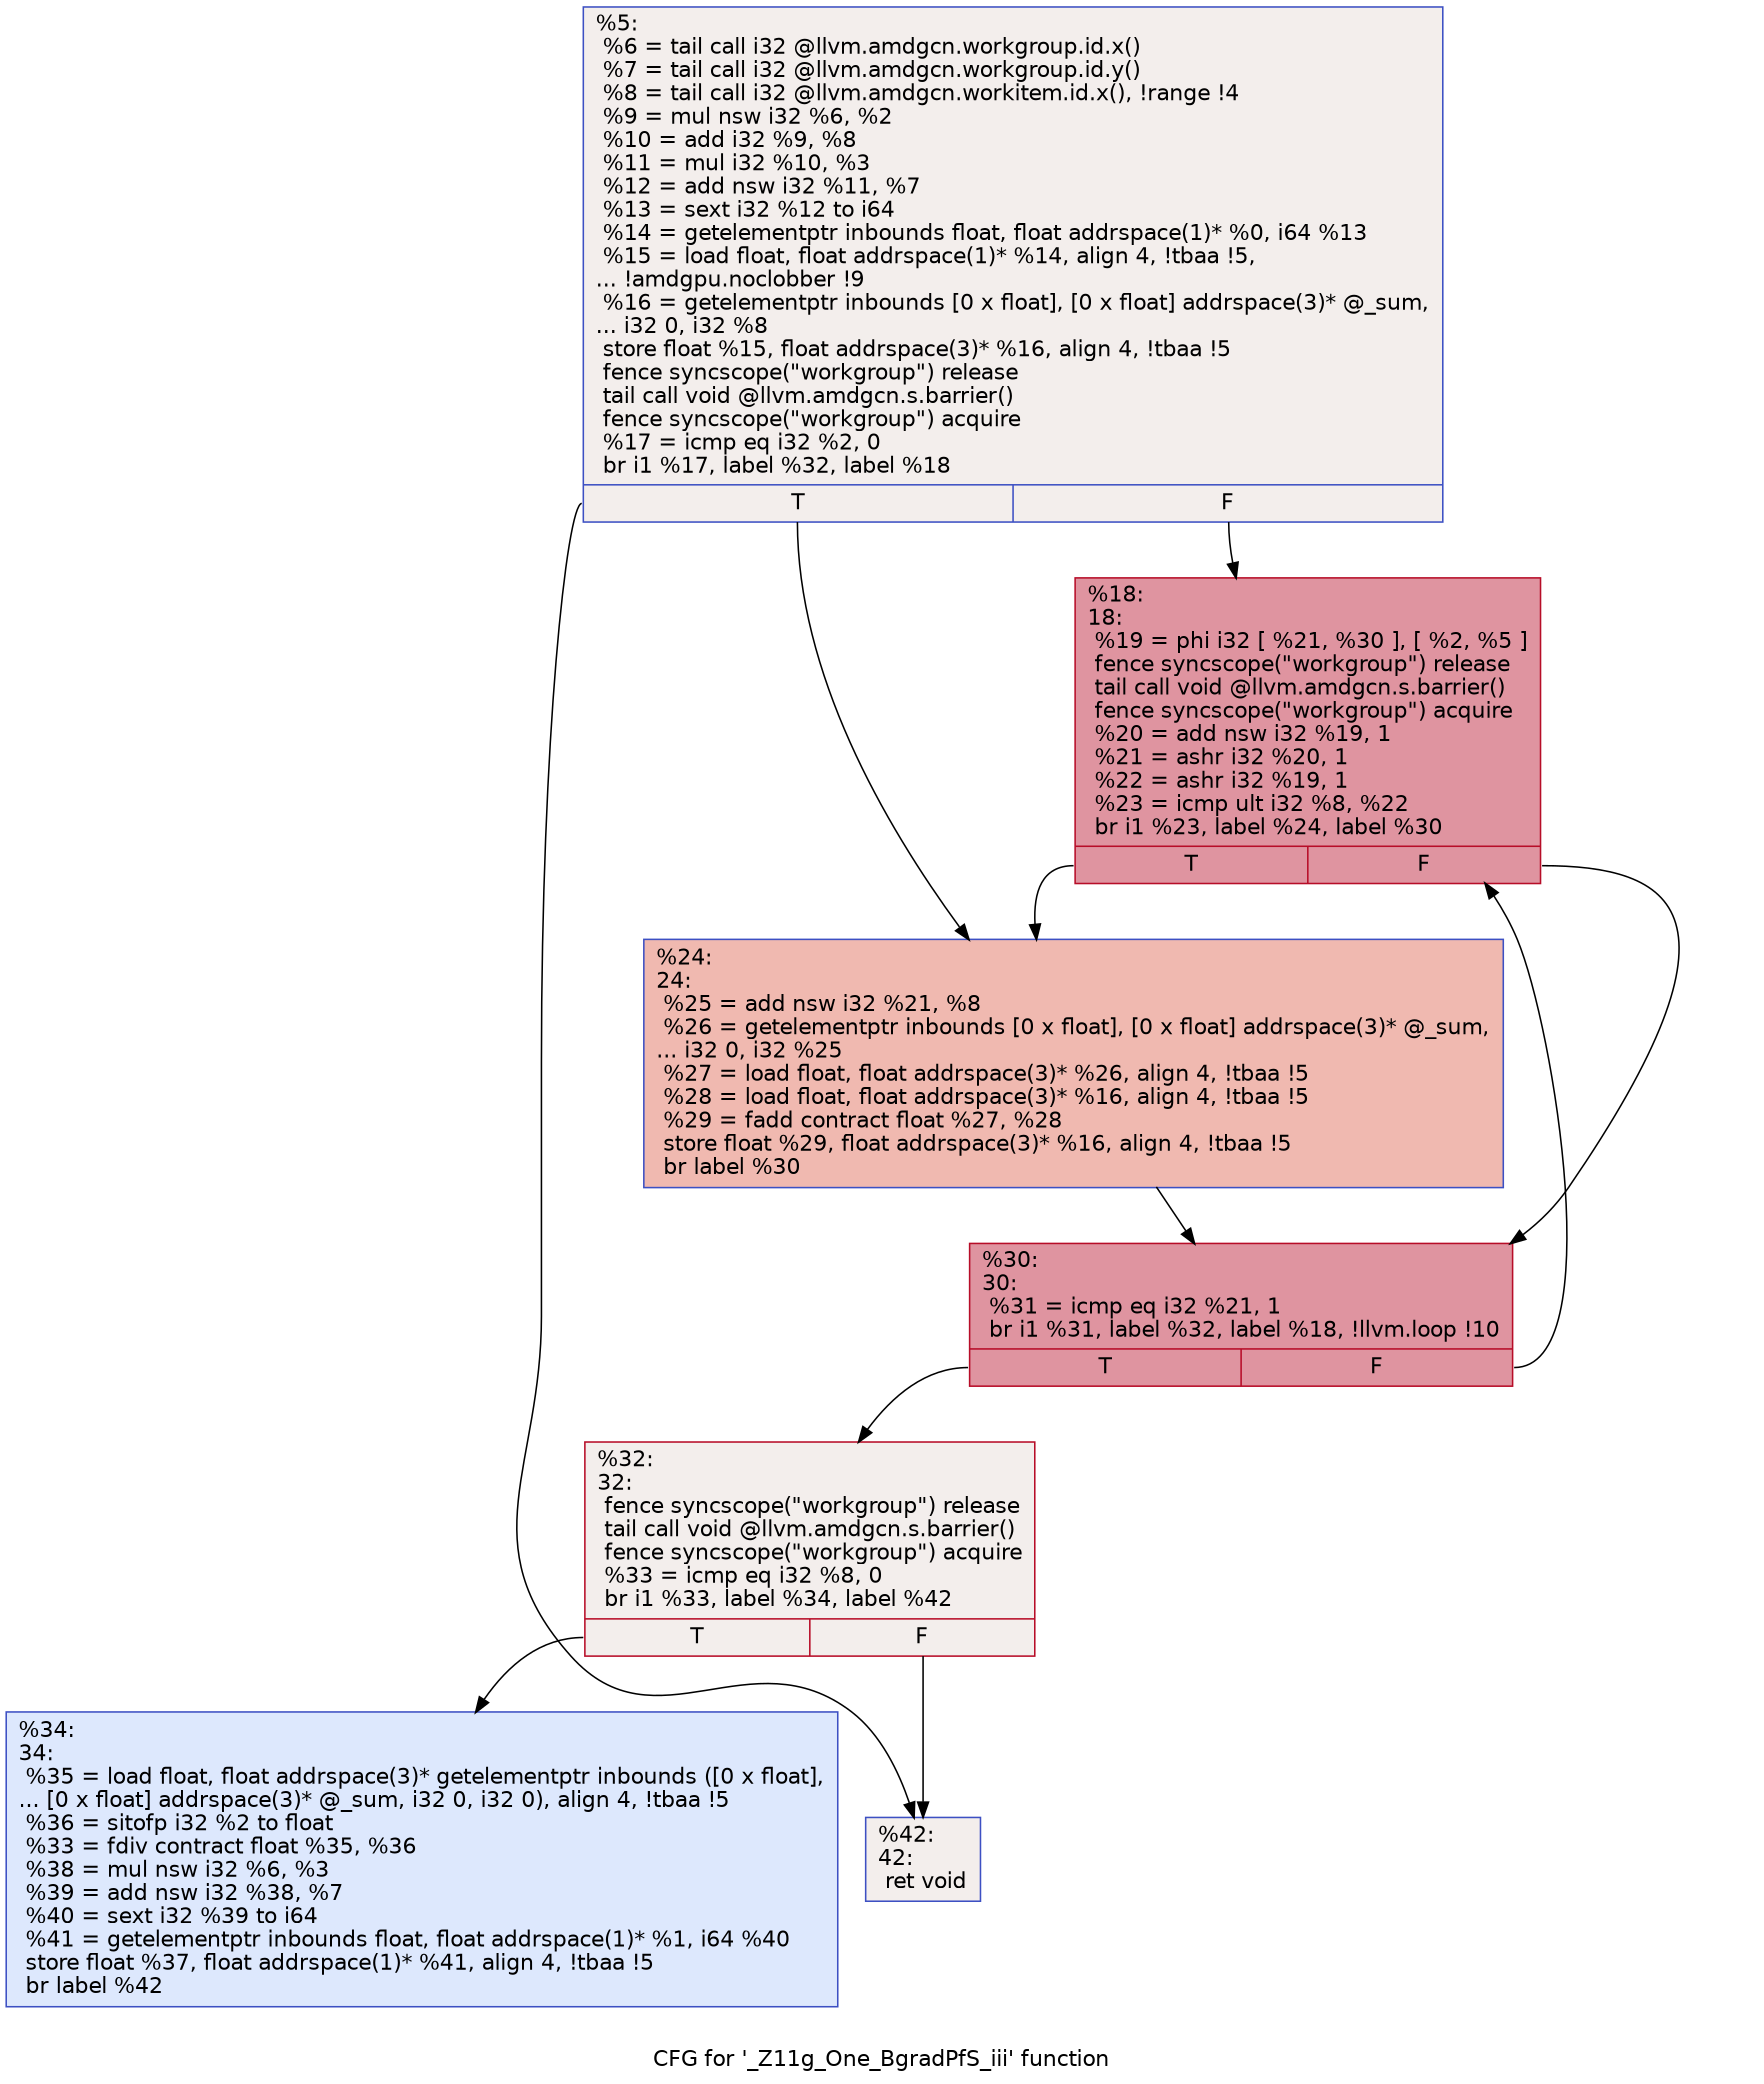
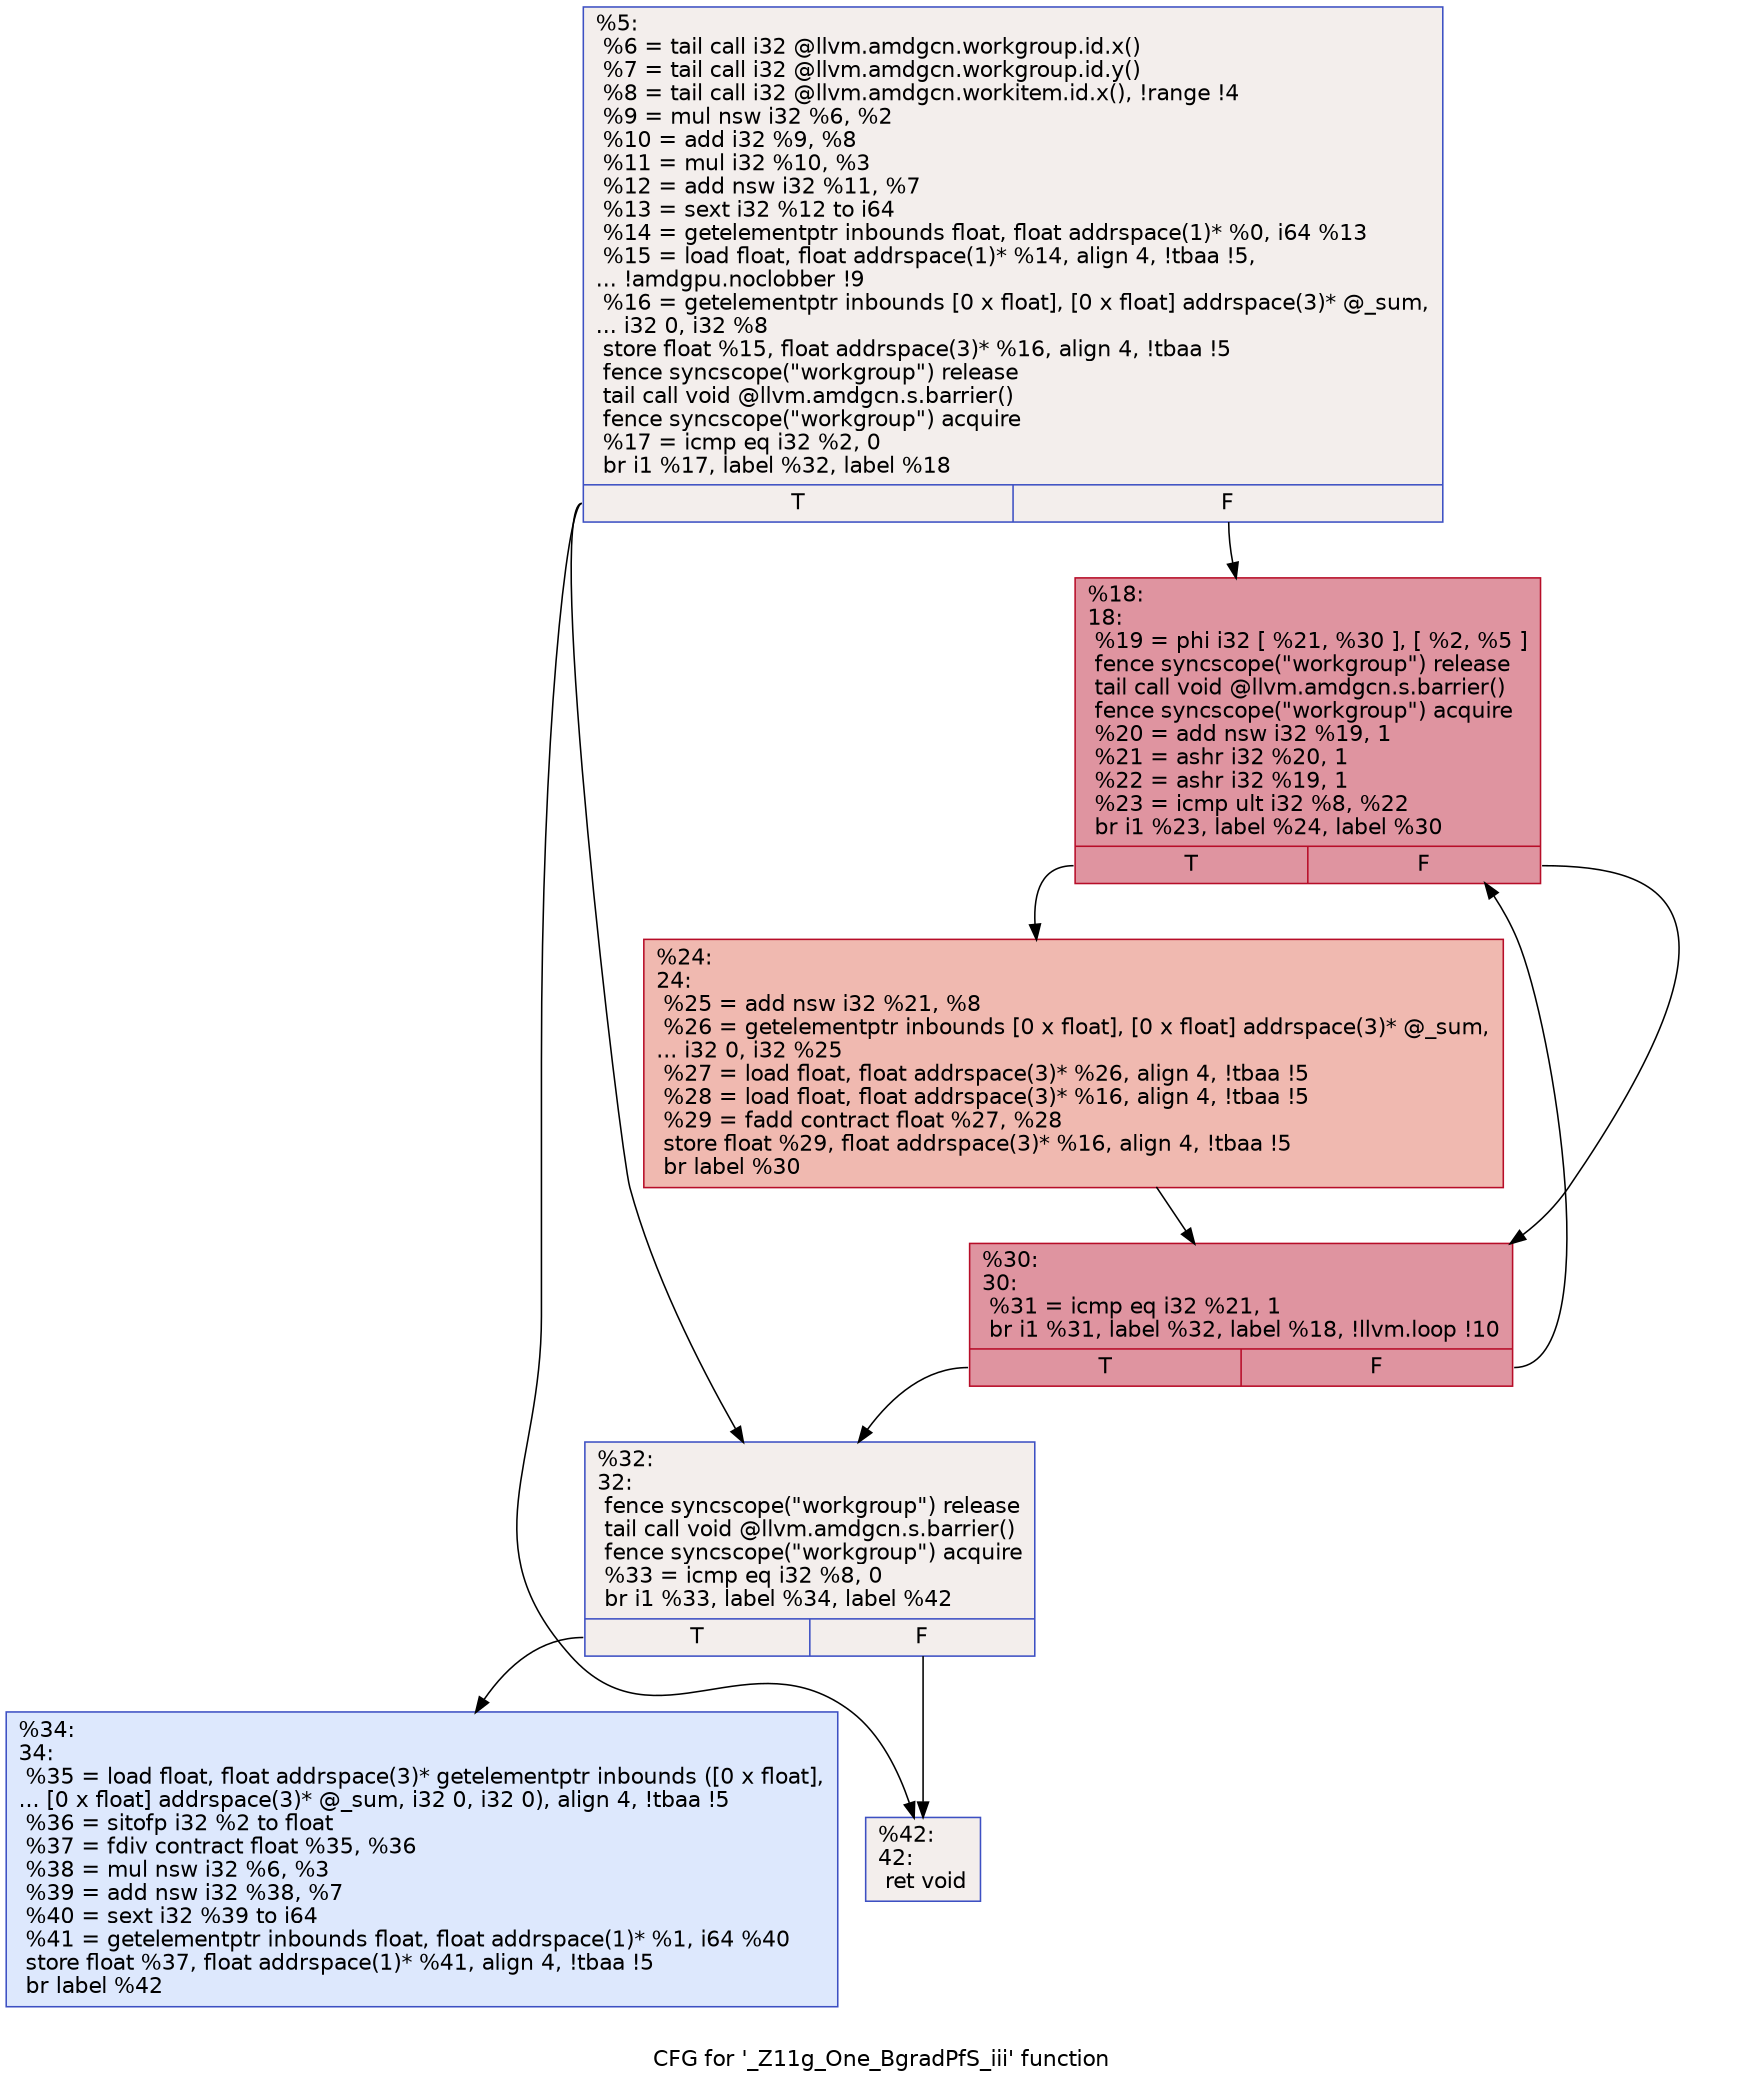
(848, 736) -> (603, 977)
(1074, 1063) -> (1074, 1063)
(810, 1549) -> (810, 1549)
(218, 1847) -> (218, 1847)
